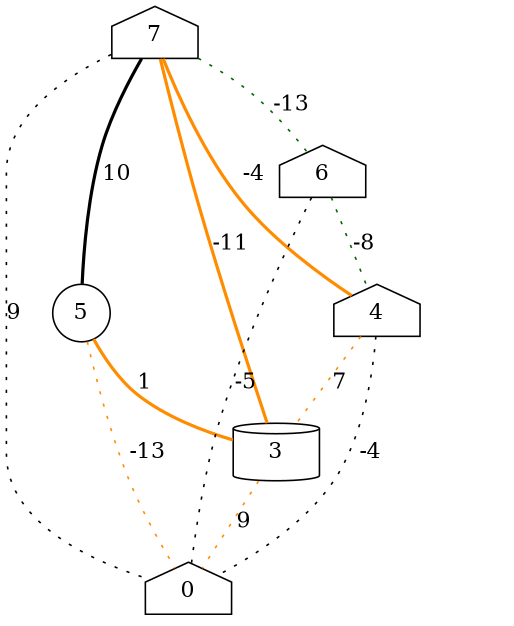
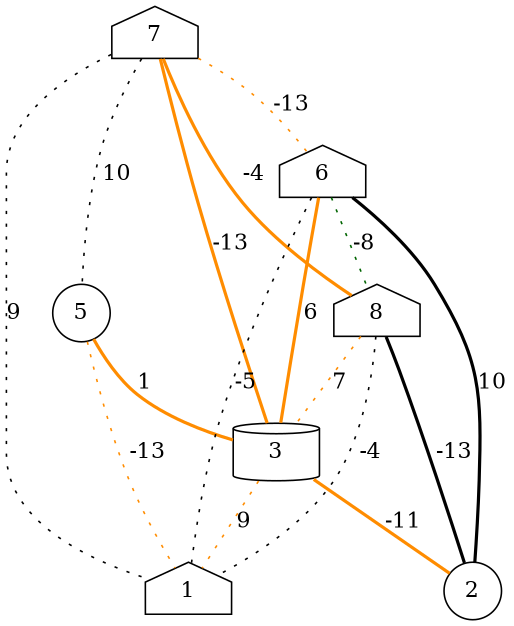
(258, 99) -> (258, 99)
(97, 167) -> (97, 167)
(231, 244) -> (231, 244)
none -> (299, 310)
(377, 313) -> (377, 313)
(188, 591) -> (188, 591)
none -> (473, 591)
